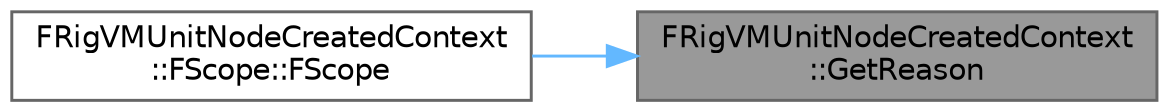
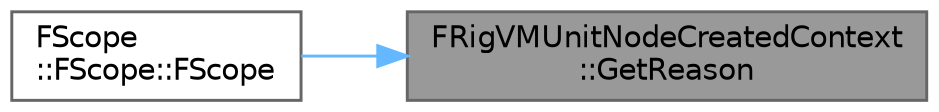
(272, 56) -> (156, 56)
